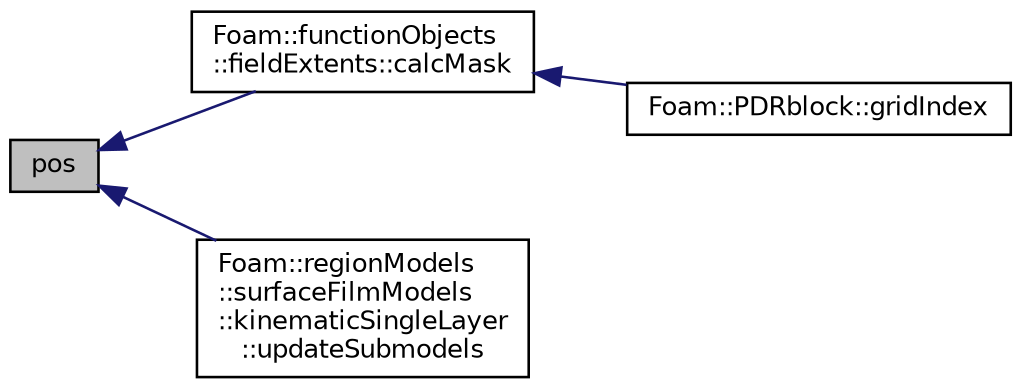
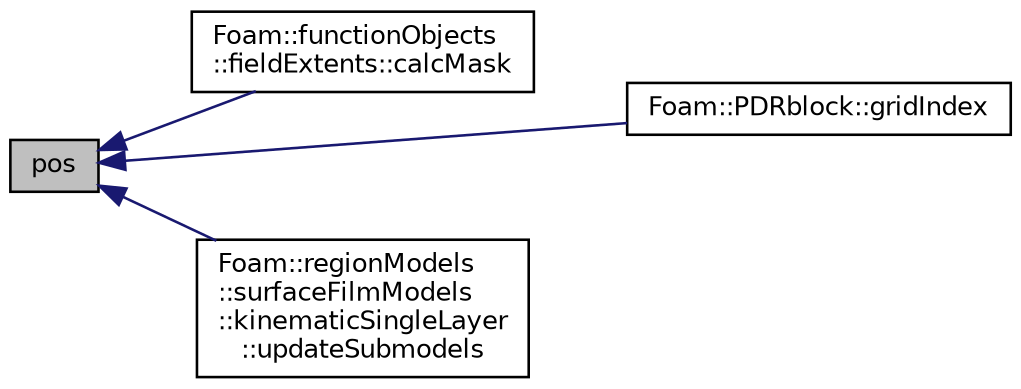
(594, 81) -> (376, 142)
